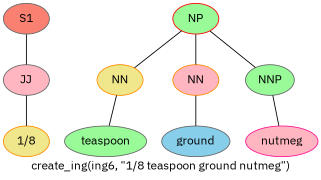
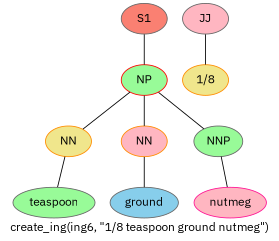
(26, 49) -> (144, 49)
